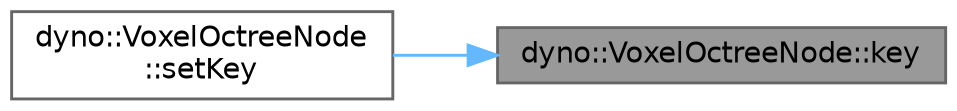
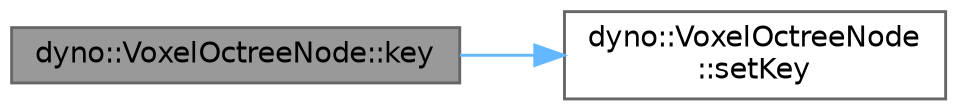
(430, 55) -> (497, 55)
